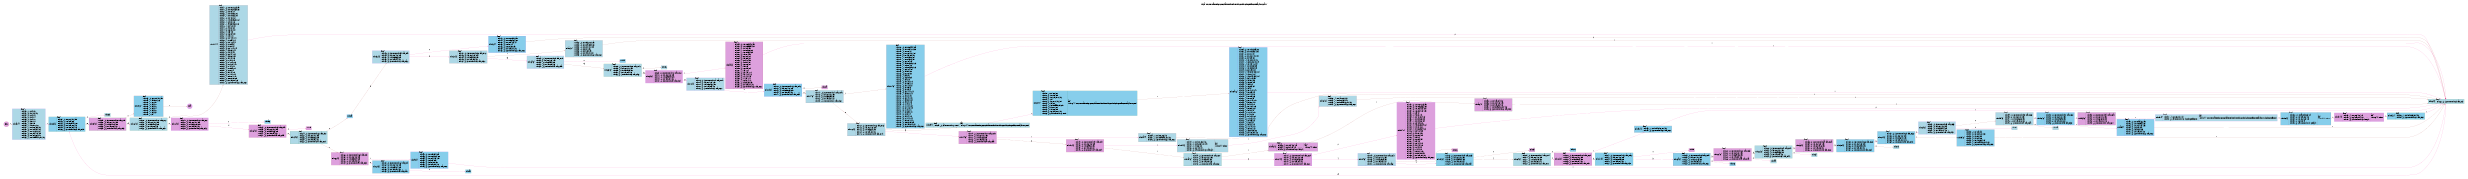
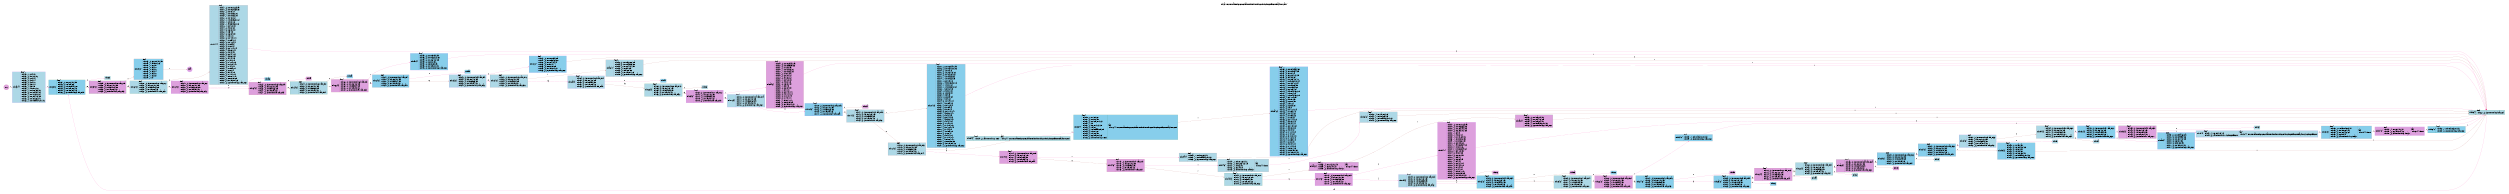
(369, 89) -> (429, 81)
none -> (2257, 128)
none -> (1896, 168)
